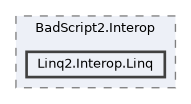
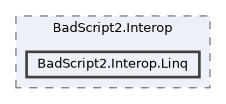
(96, 64) -> (113, 64)
